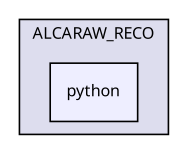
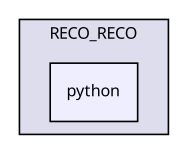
(94, 35) -> (94, 35)
